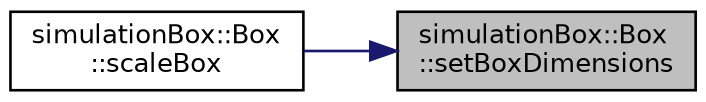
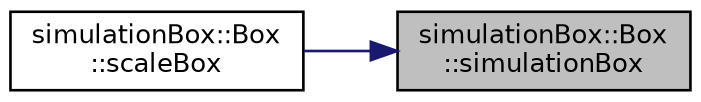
(547, 51) -> (544, 51)
